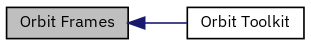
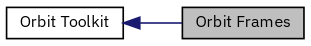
(166, 23) -> (161, 23)
